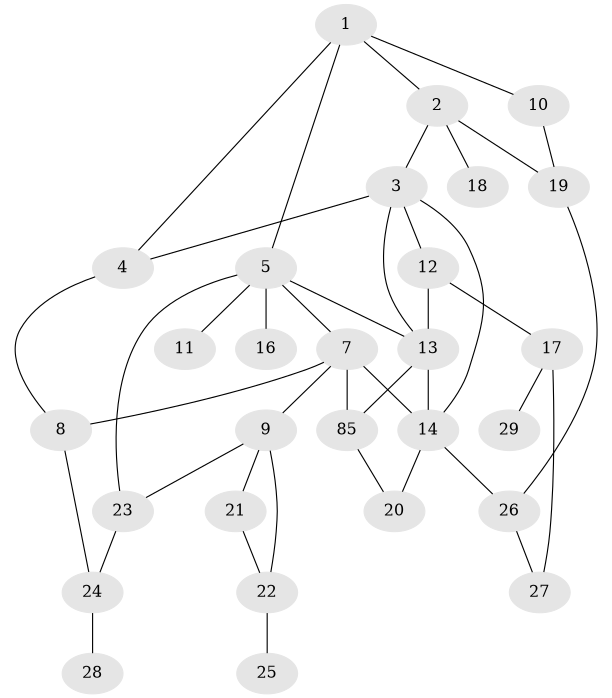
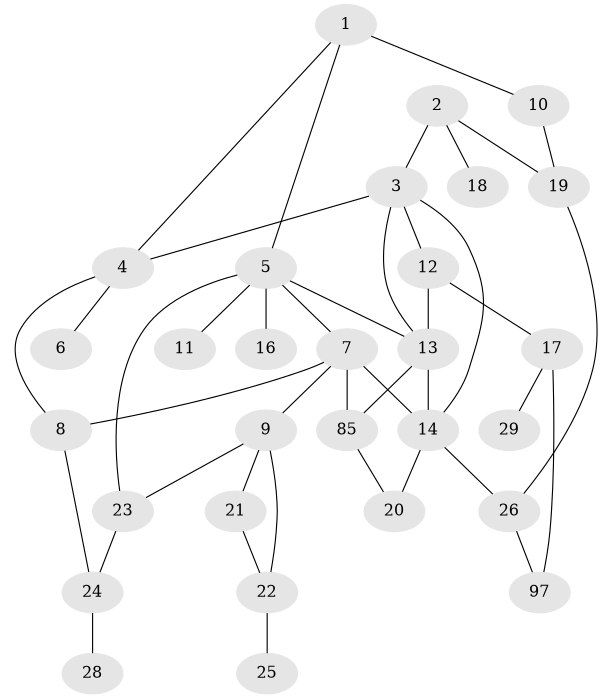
(392, 65) -> none
none -> (61, 349)
(540, 592) -> (540, 592)
